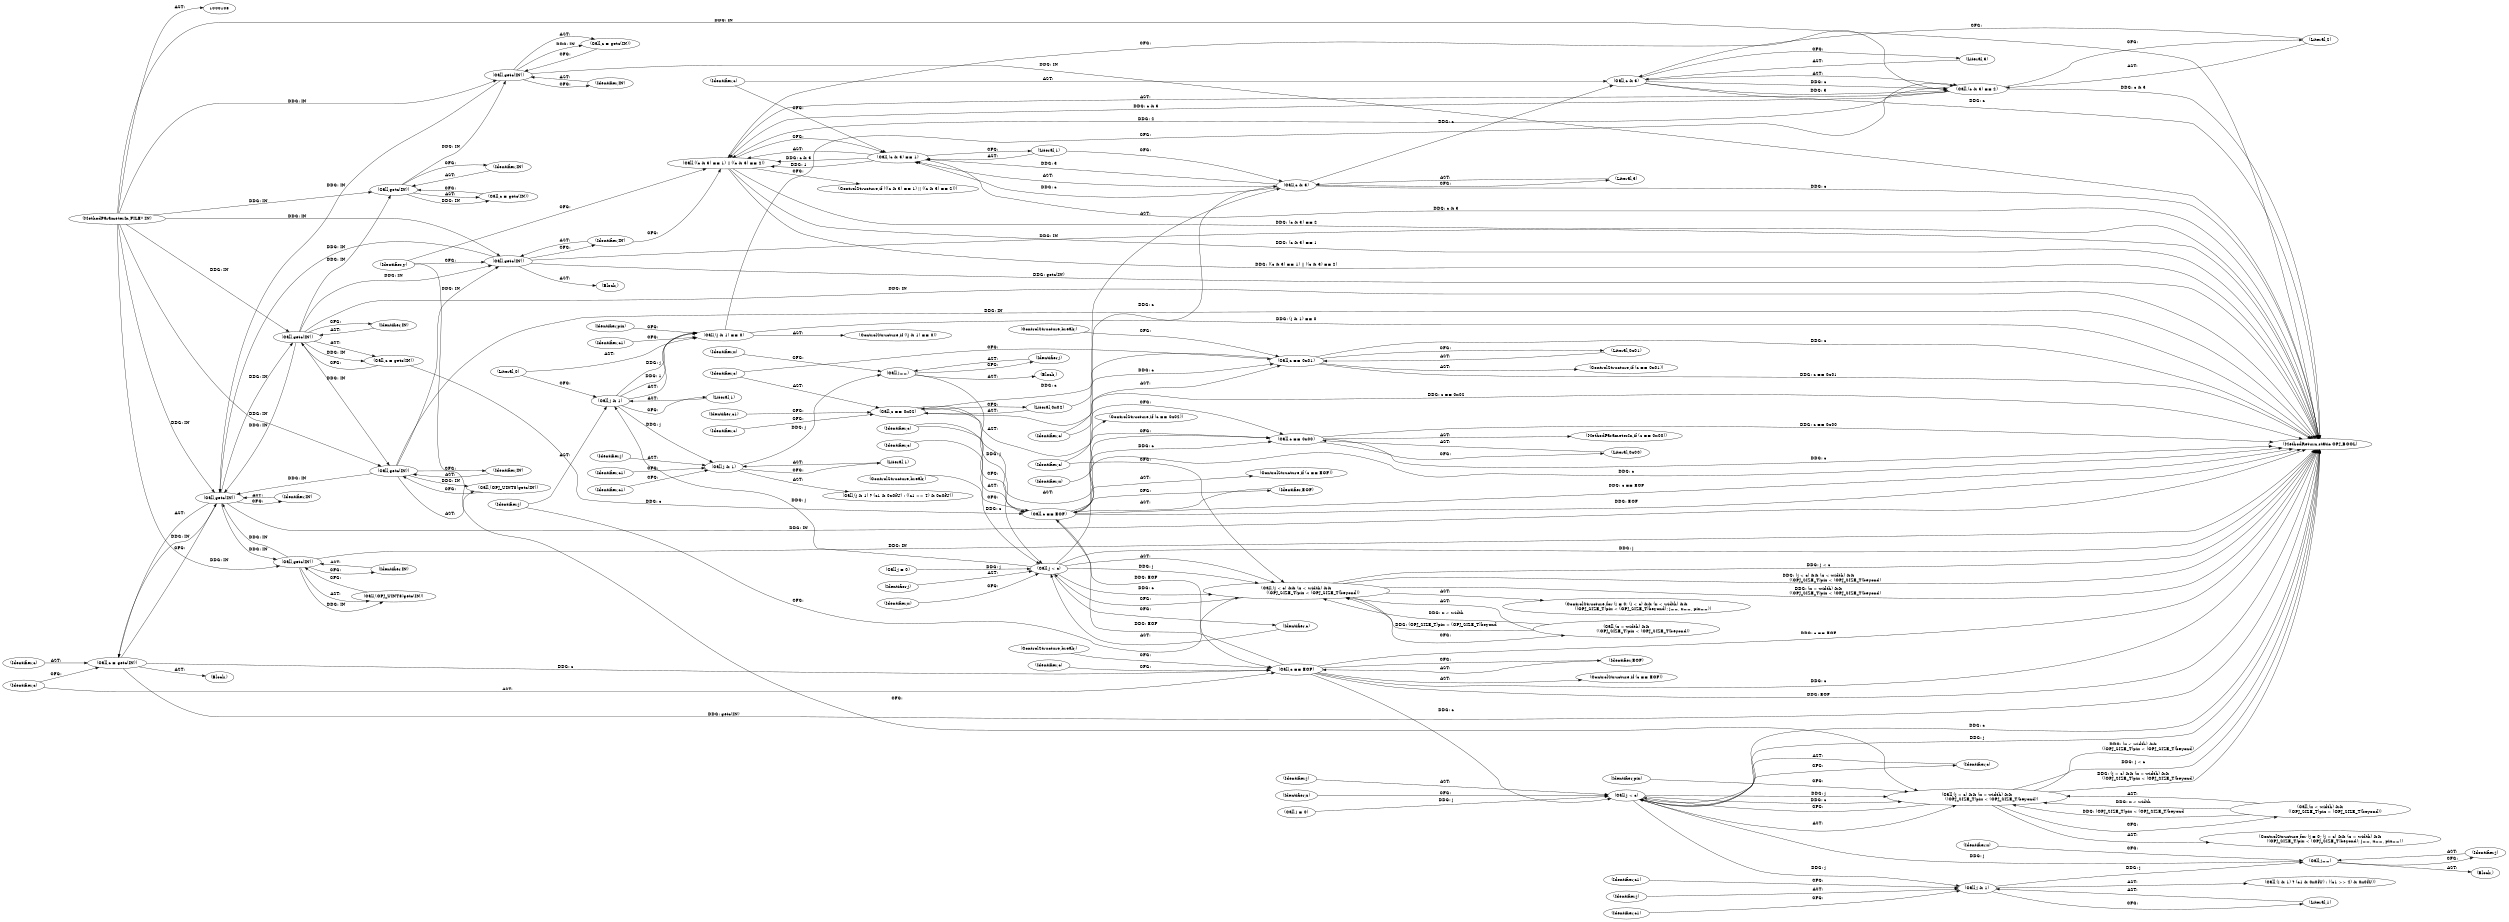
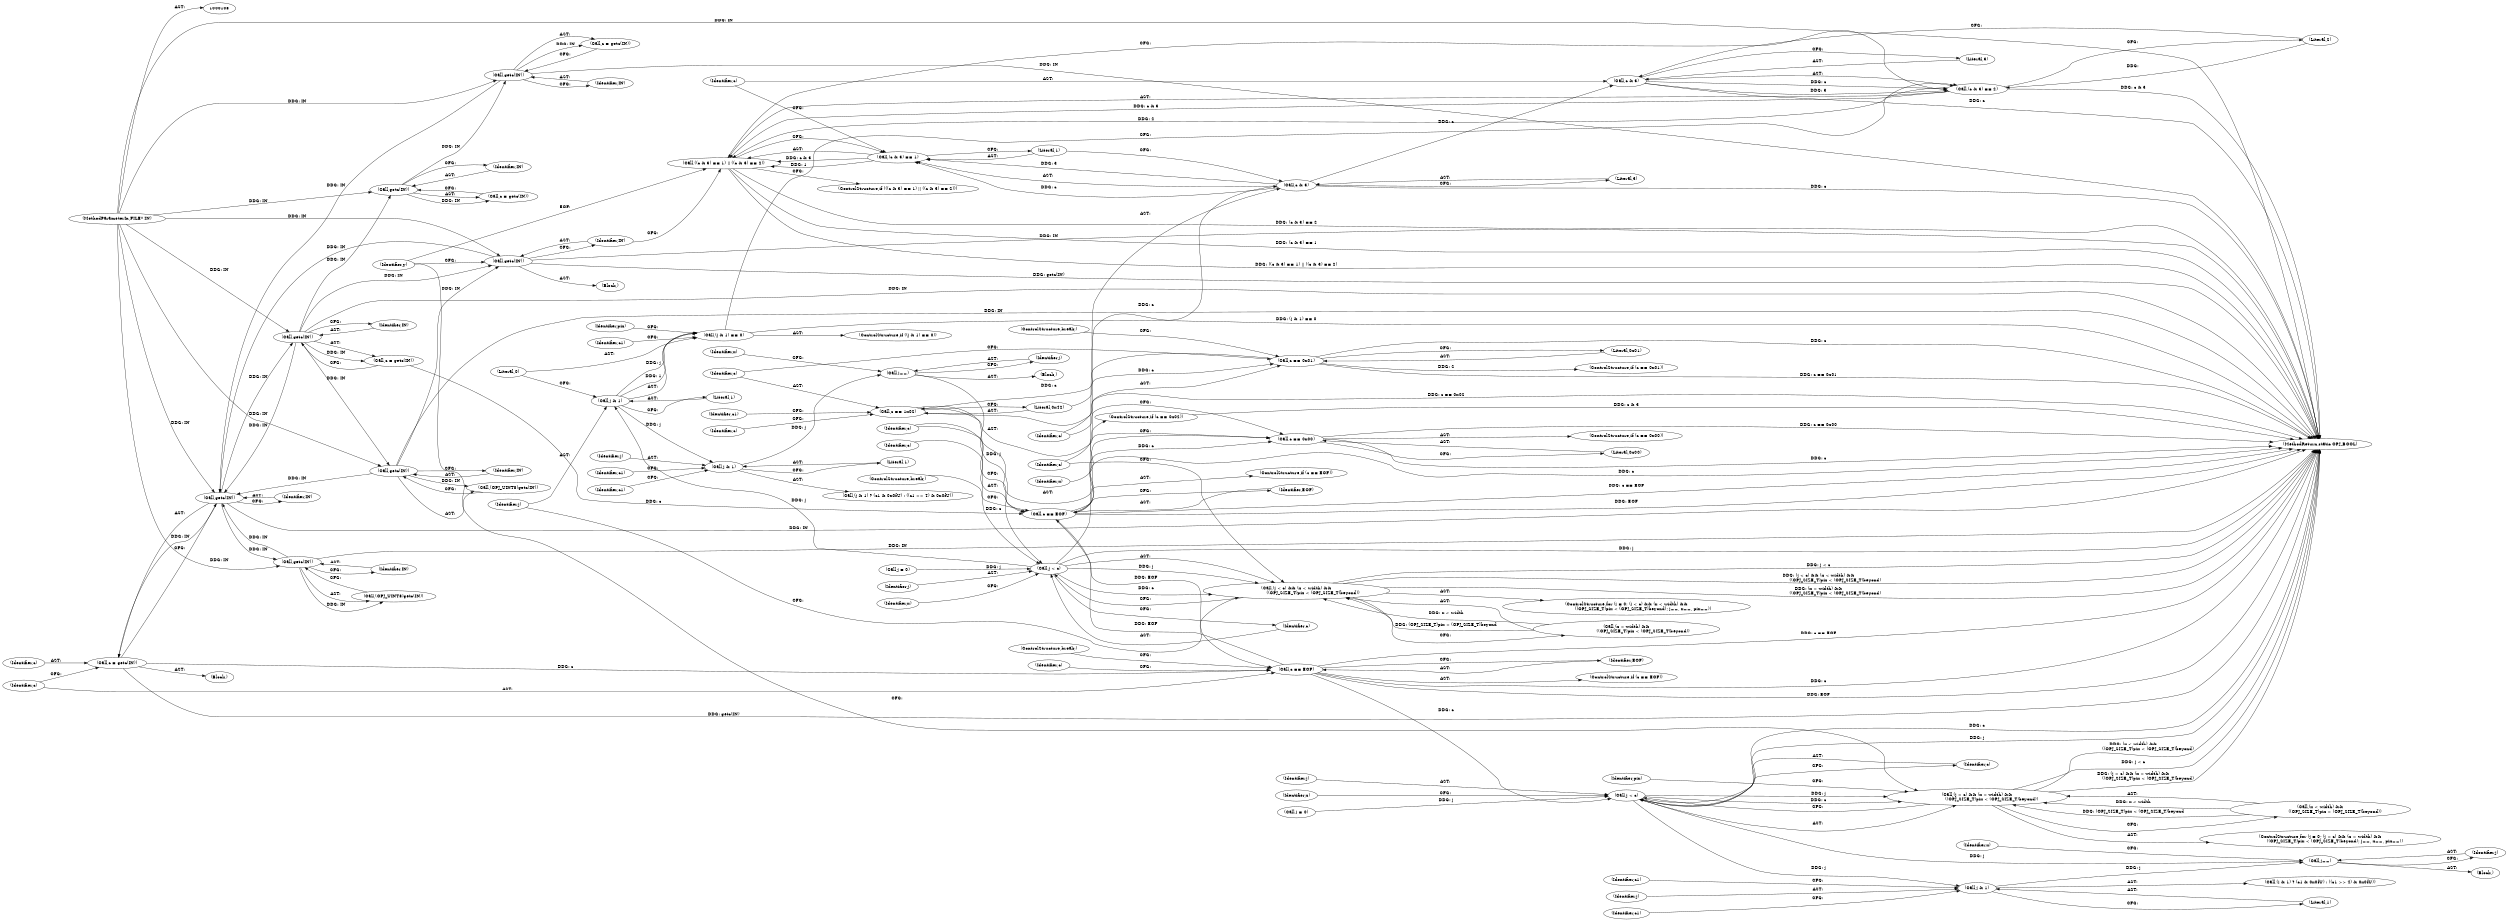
(2133, 66) -> (2133, 66)
(566, 207) -> (566, 207)
(1679, 211) -> (1742, 407)
(1446, 367) -> (1446, 367)
(1049, 408) -> (1049, 408)
(898, 412) -> (898, 412)
(1626, 436) -> (1626, 436)
